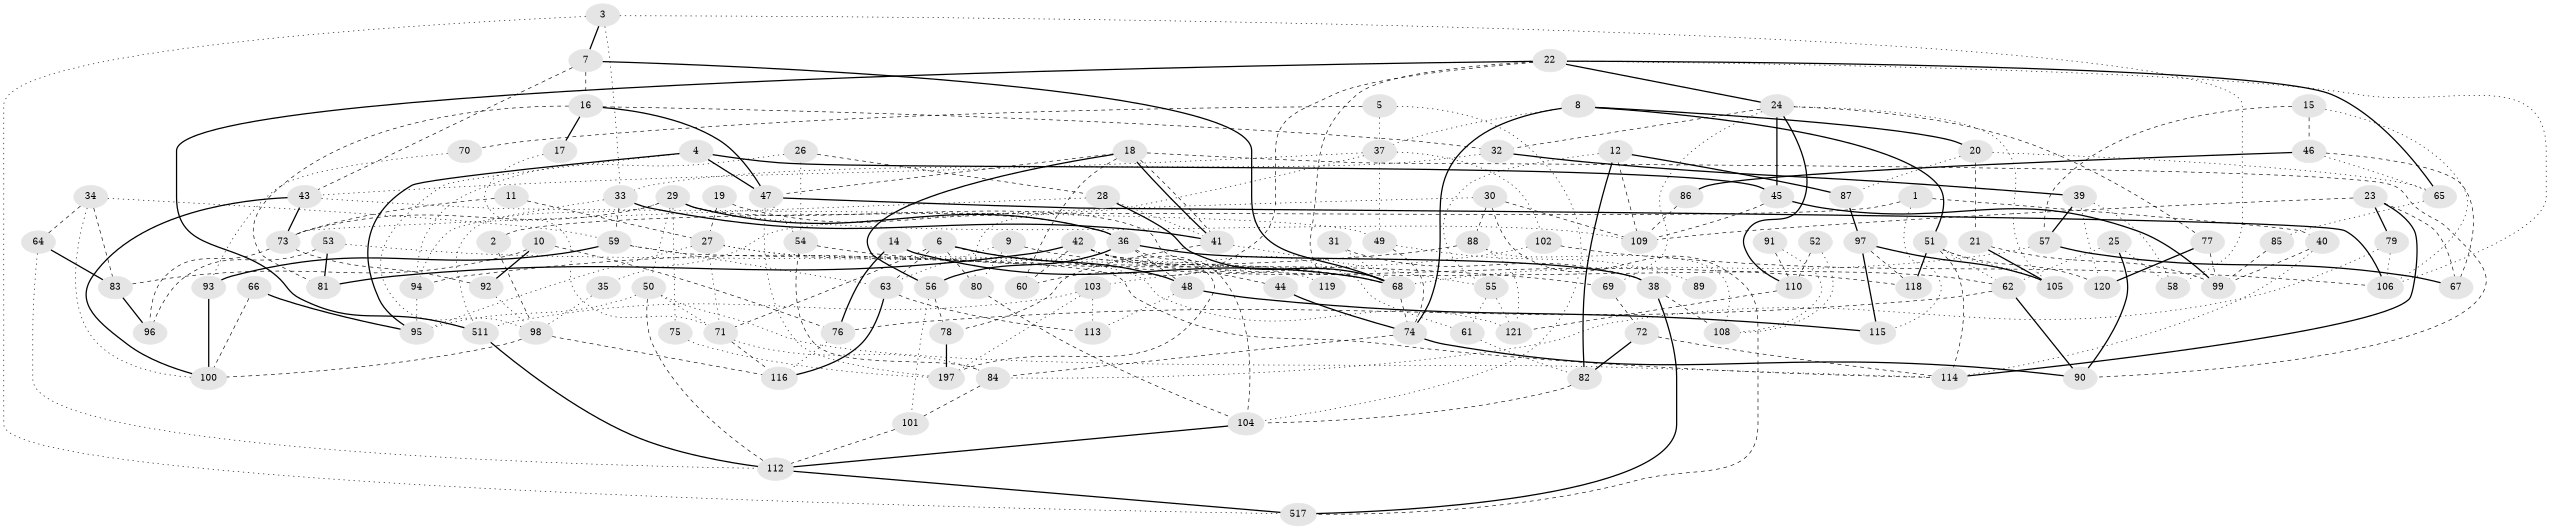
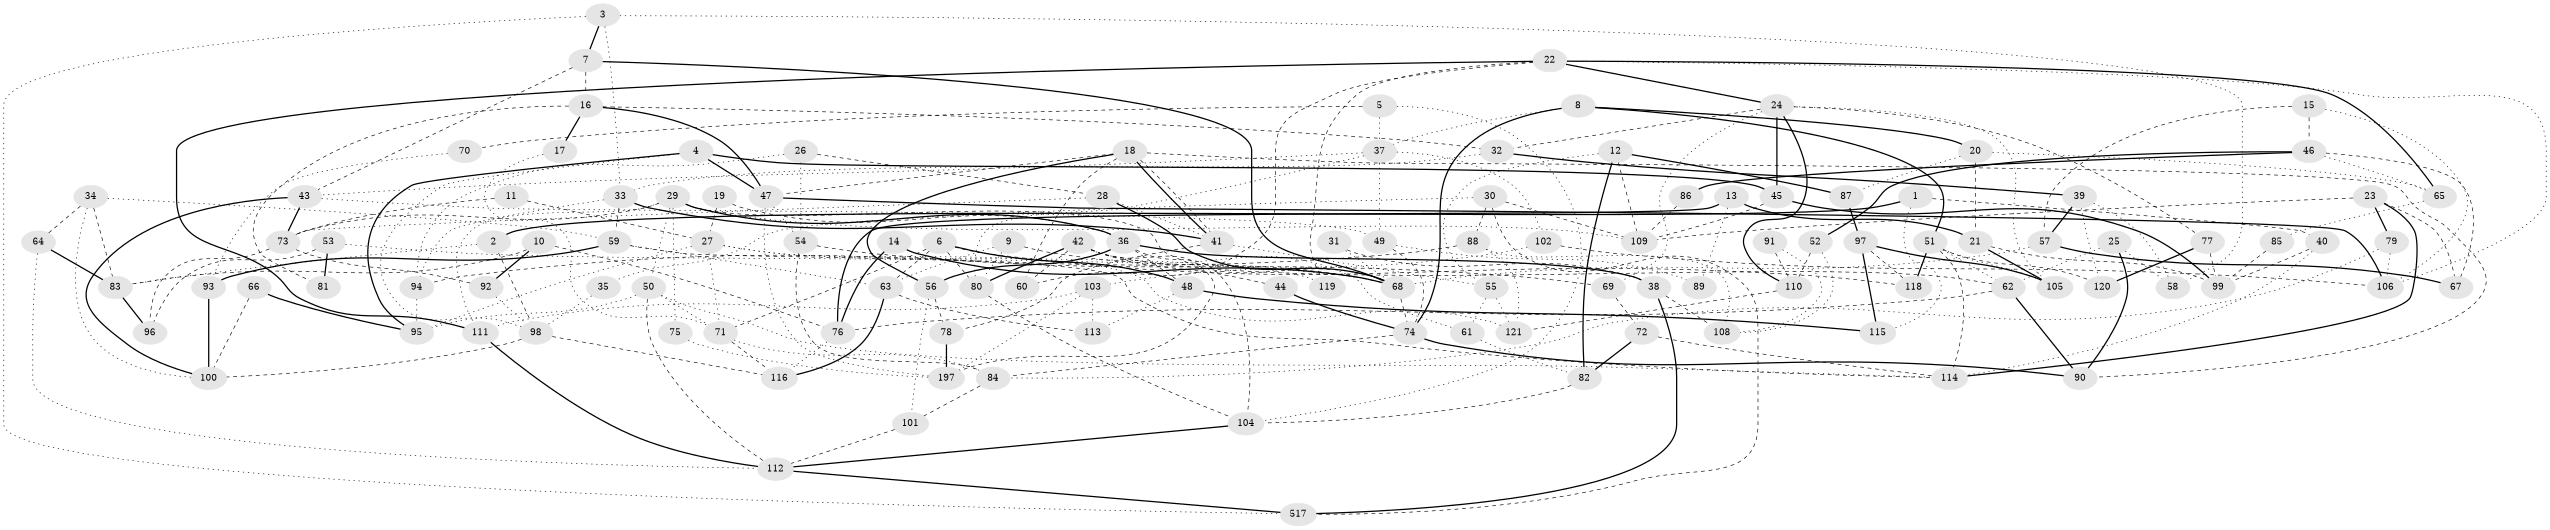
none -> (1942, 172)
none -> (1732, 197)
(1203, 213) -> (1203, 213)
none -> (391, 253)
(702, 269) -> (1027, 264)
(480, 333) -> (480, 333)
